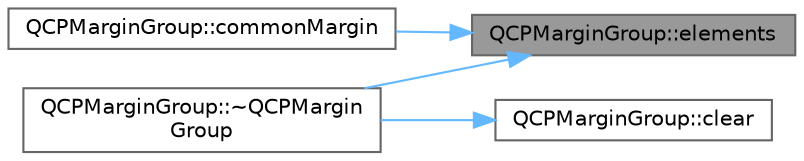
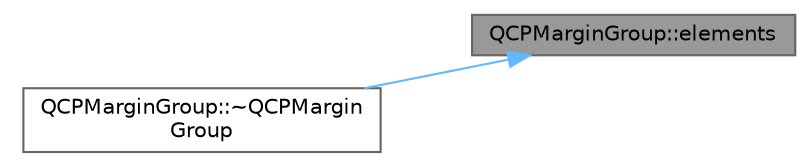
(202, 29) -> none
(634, 120) -> none
